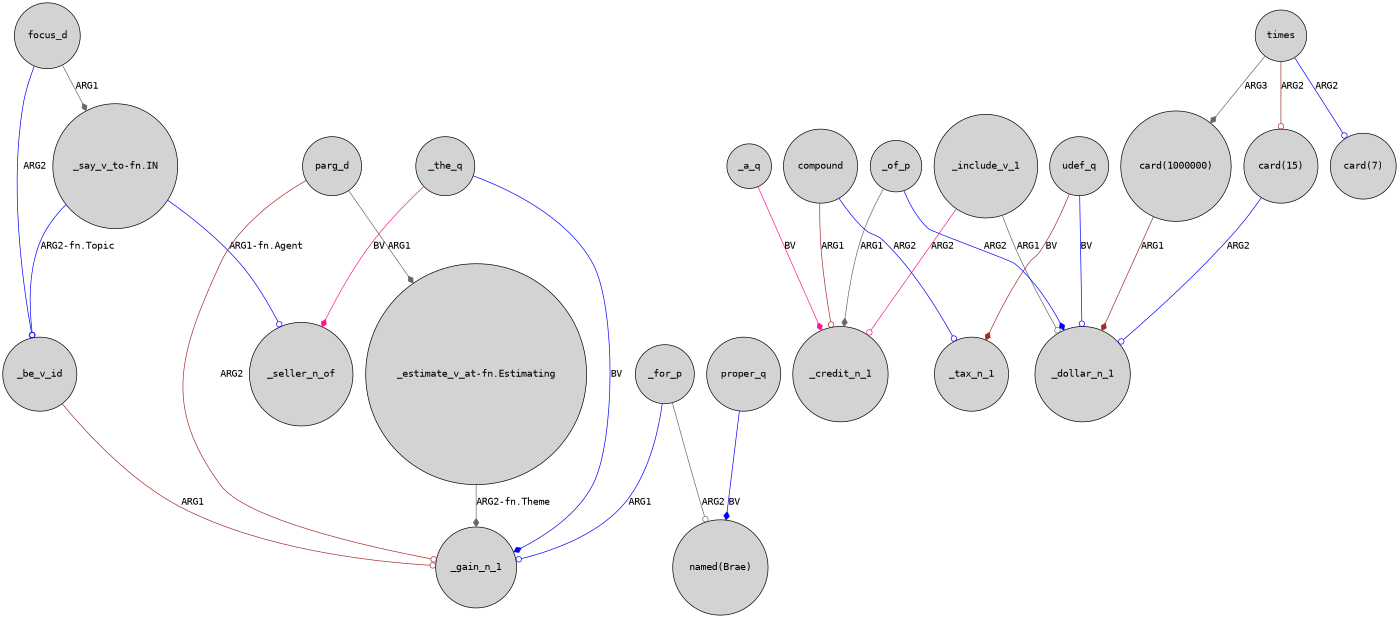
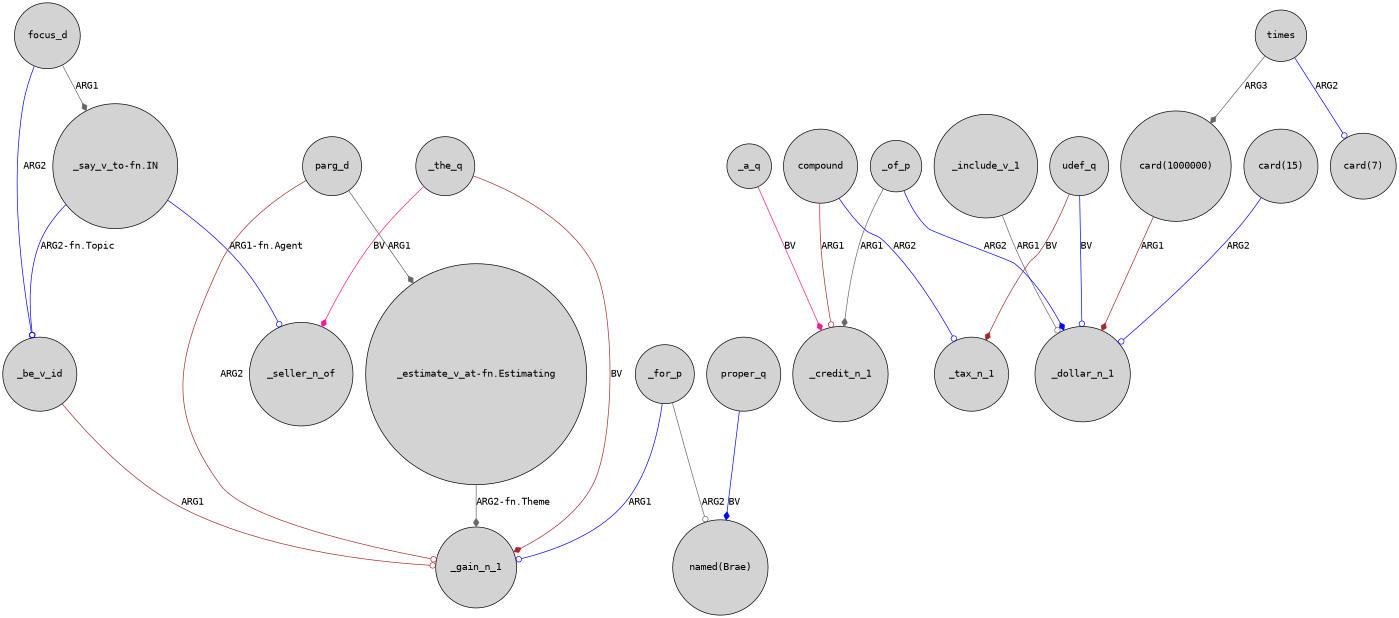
(1281, 93) -> none
(916, 266) -> none
(609, 347) -> (609, 347)
